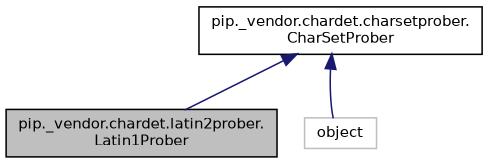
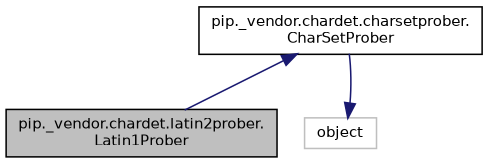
(331, 94) -> (351, 78)
